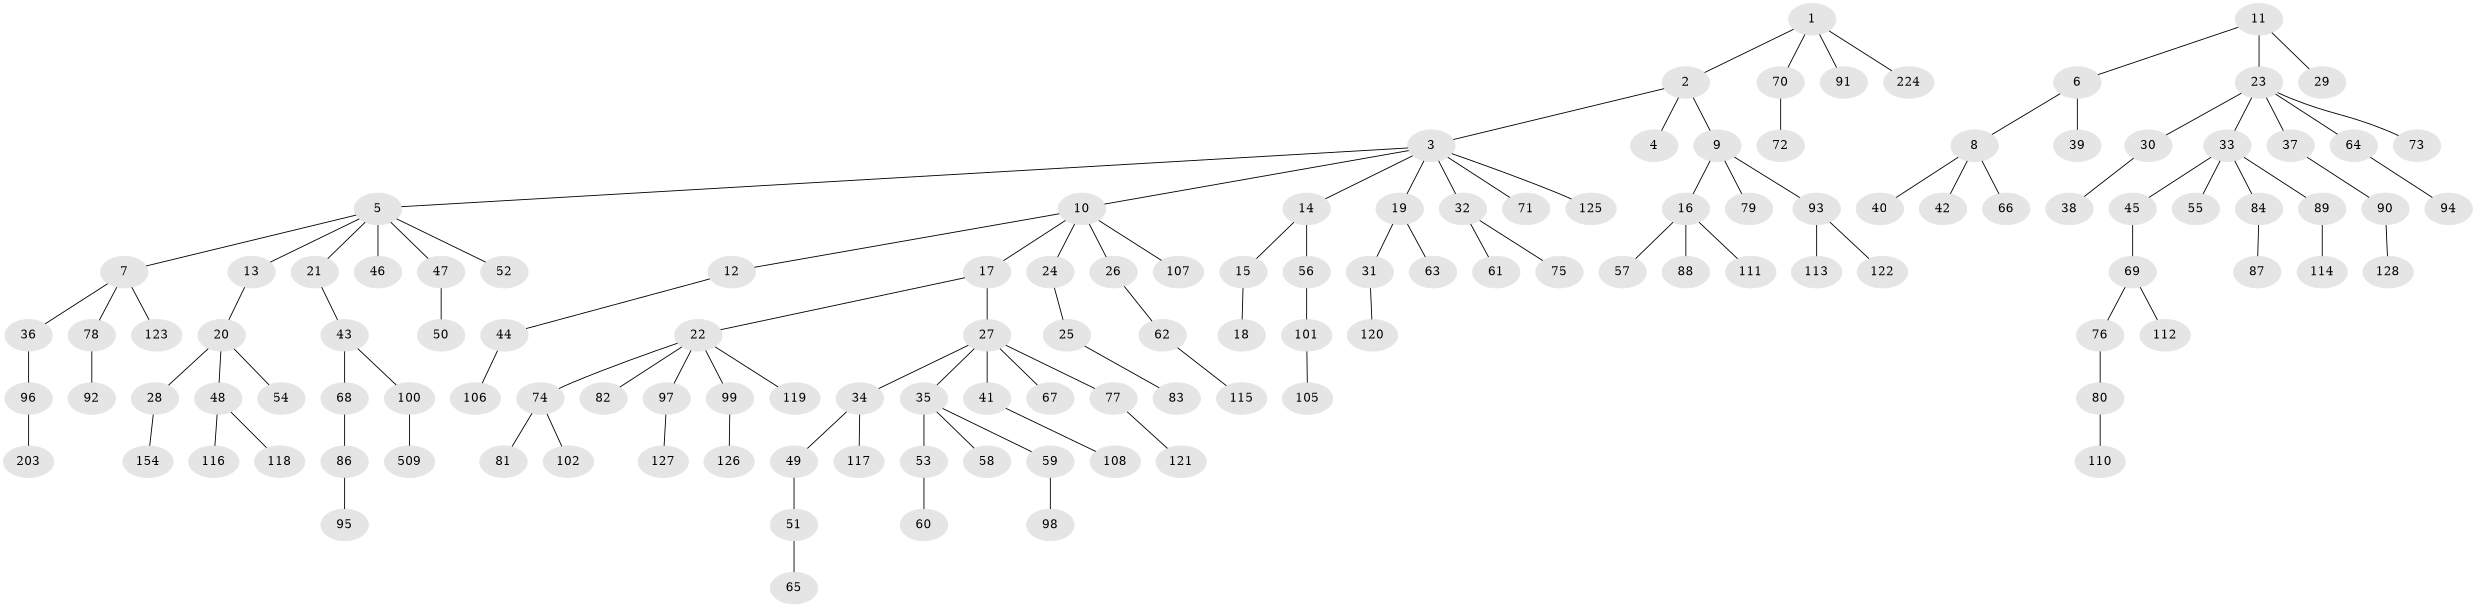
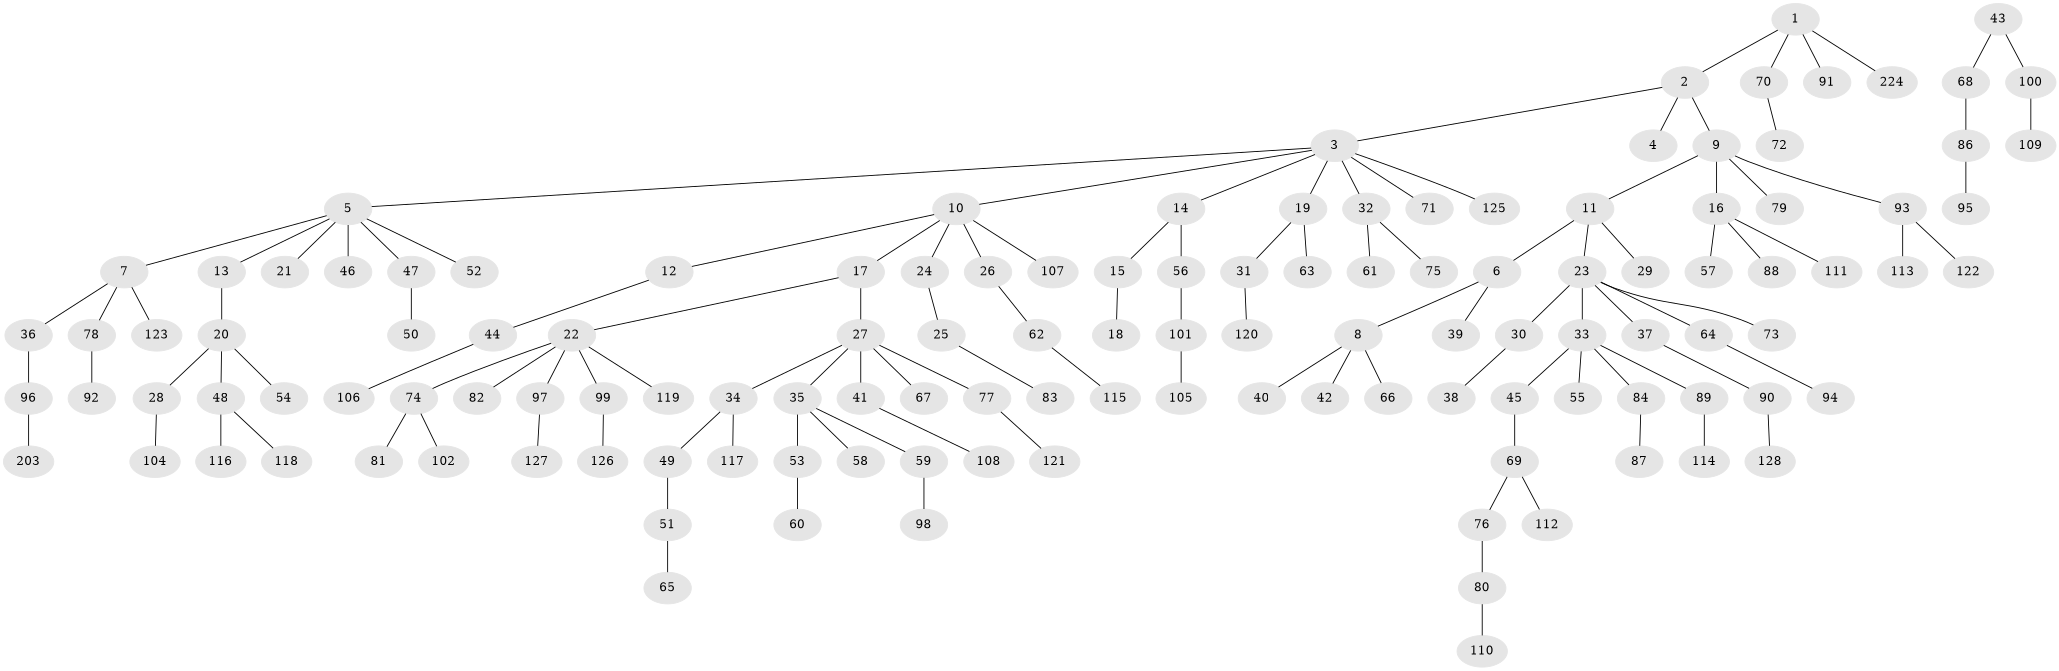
none -> (1653, 177)
(330, 304) -> none
(148, 462) -> (155, 462)
(410, 462) -> (2031, 146)
